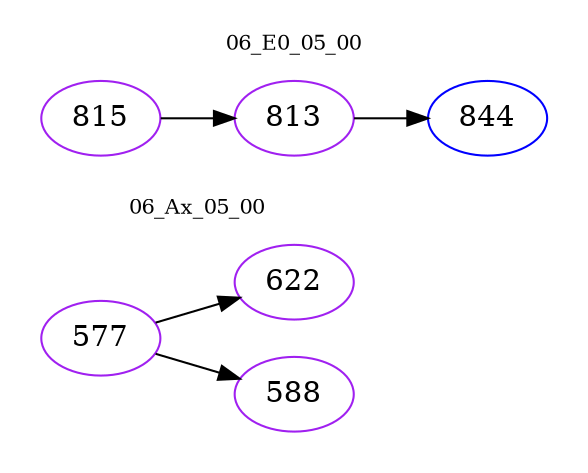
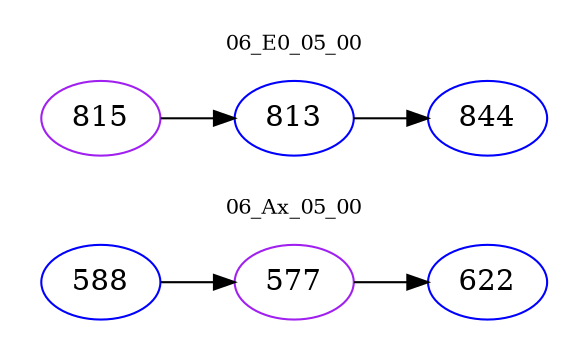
(294, 118) -> (294, 118)
(294, 282) -> (488, 282)
(187, 363) -> (187, 282)
(294, 394) -> (101, 282)
